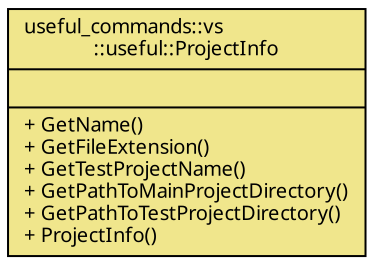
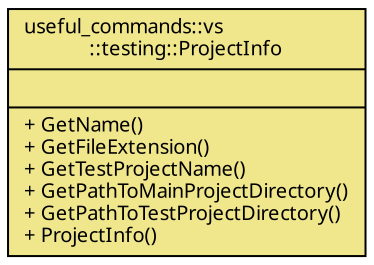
(187, 49) -> (187, 49)
